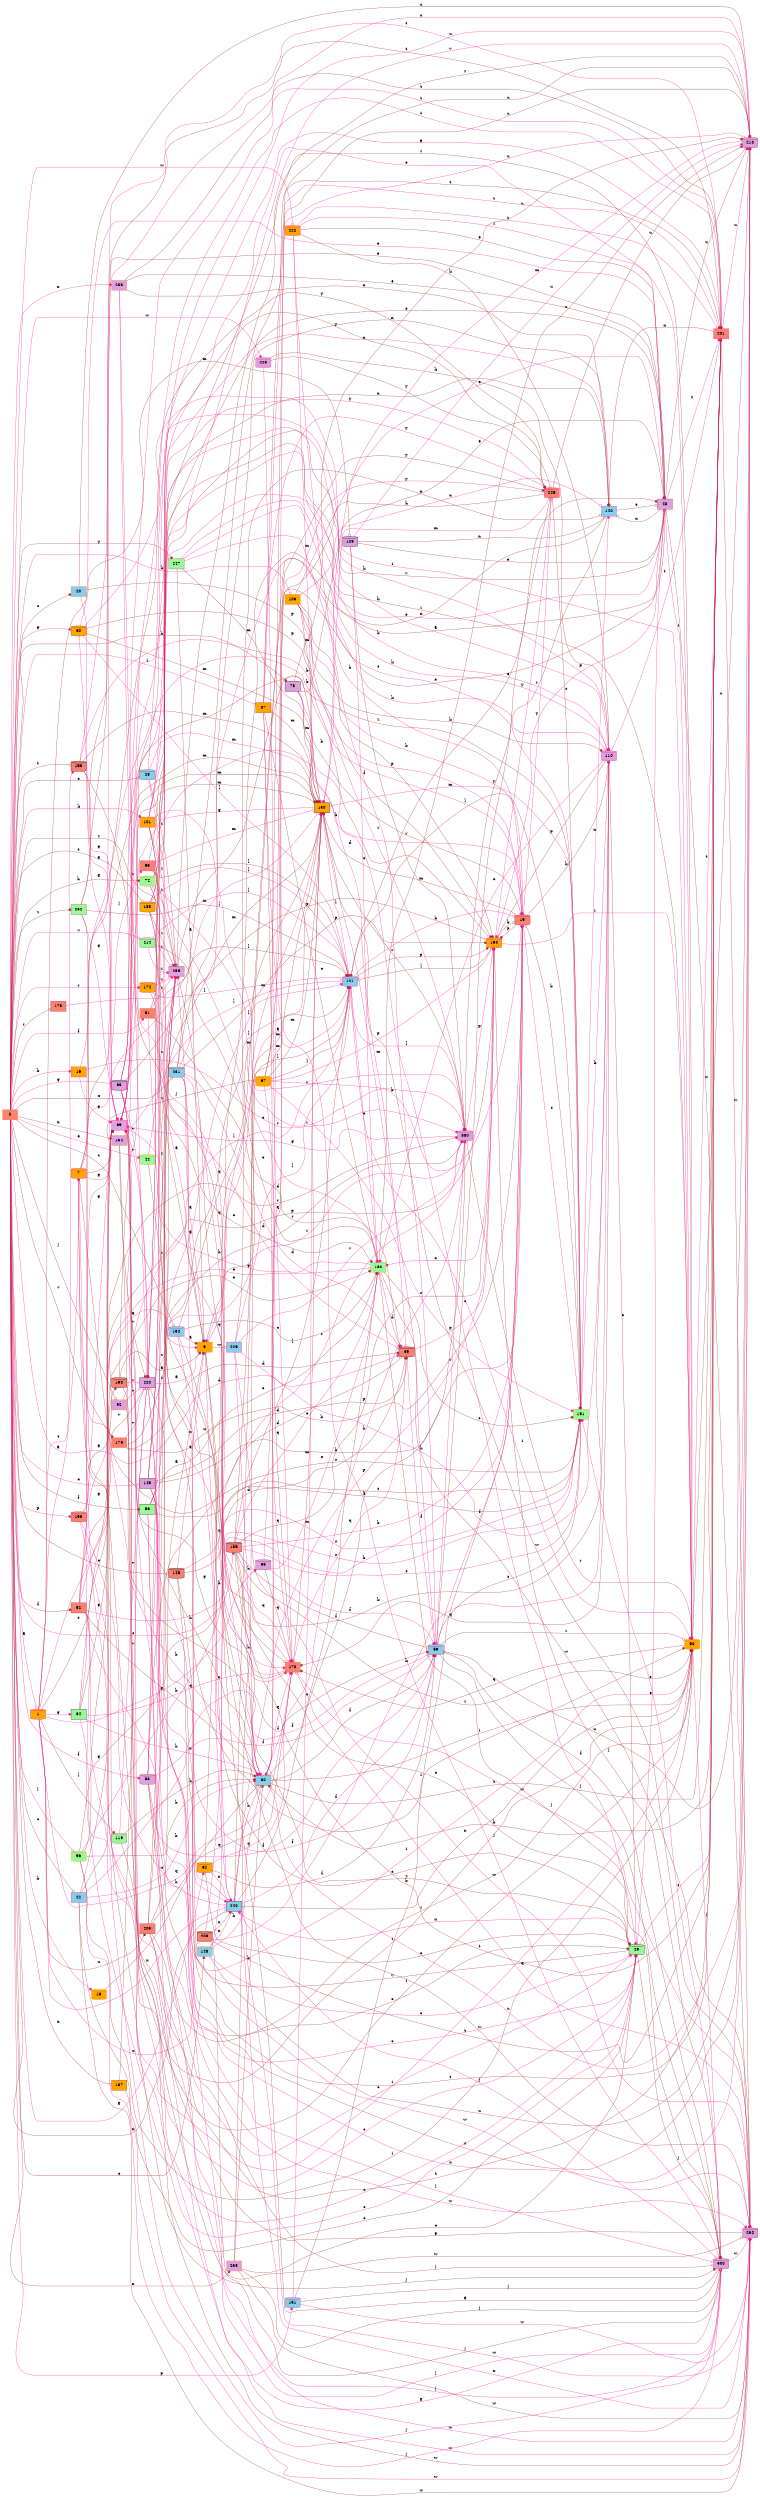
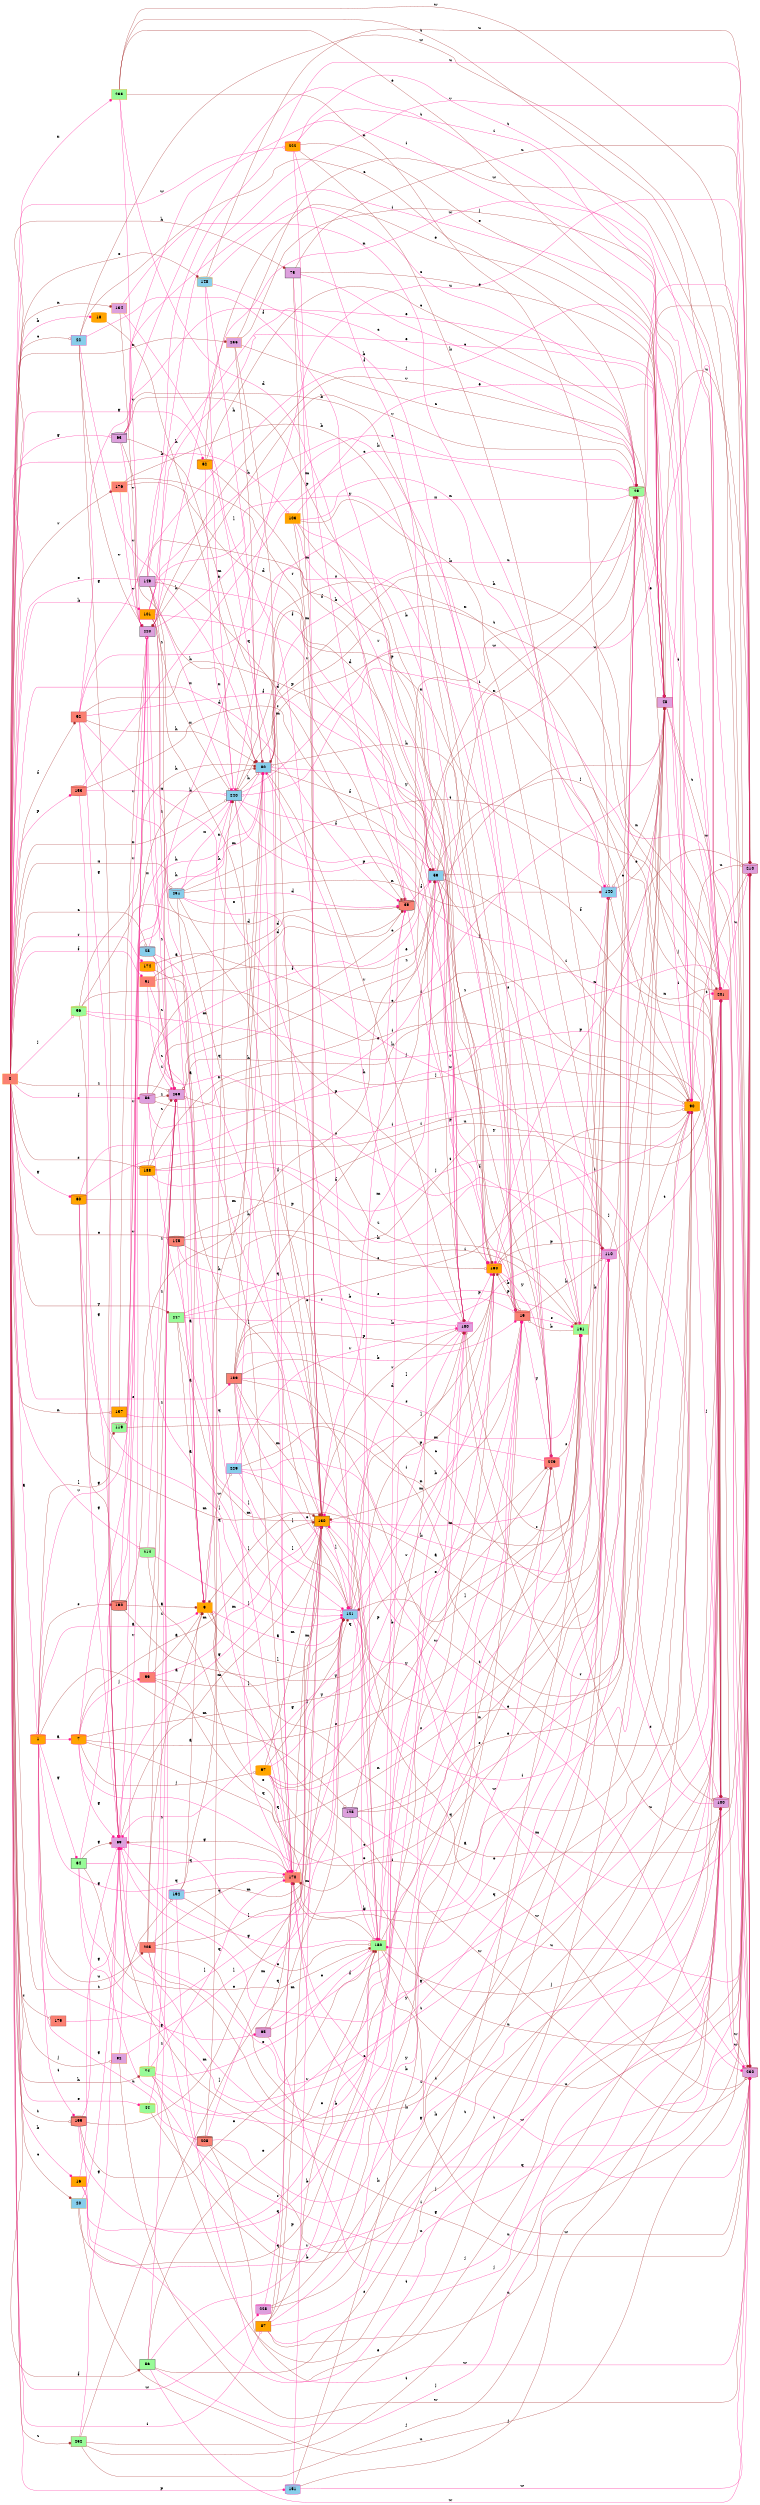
(119, 285) -> (119, 94)
(465, 1136) -> (465, 1327)
(234, 1547) -> (234, 1378)
(436, 1650) -> (436, 876)
(262, 1759) -> (459, 735)
(637, 1950) -> (637, 491)
(170, 2097) -> (742, 769)
(721, 2264) -> (721, 1803)
